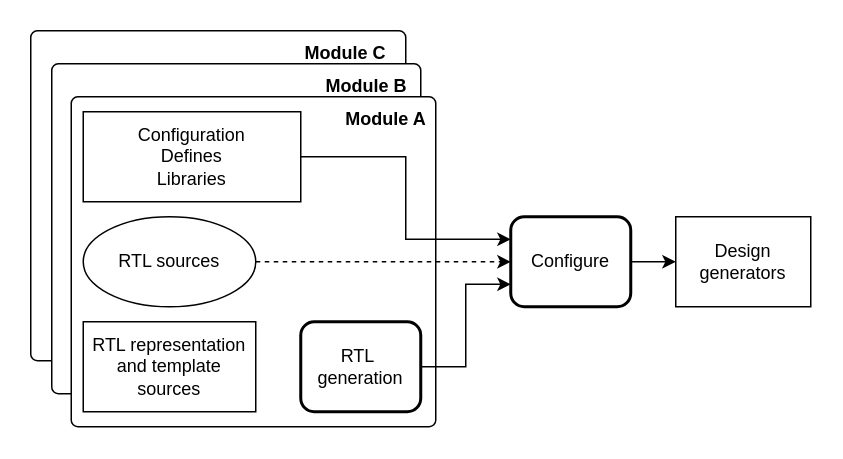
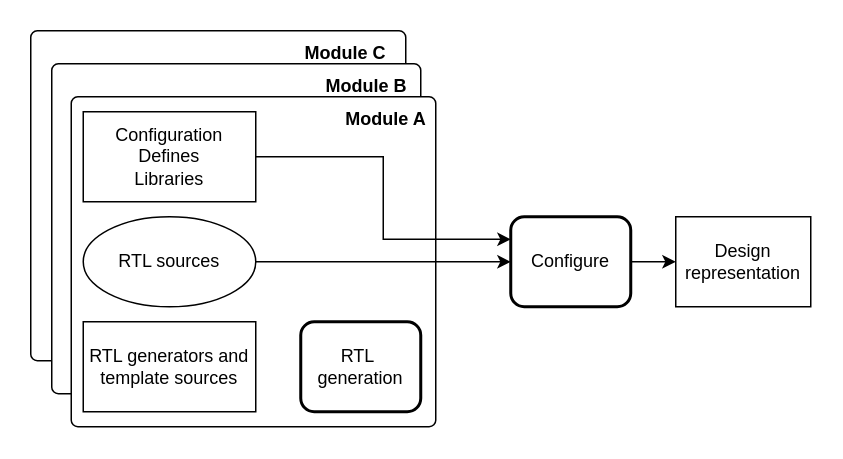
(192, 157) -> (170, 157)
(379, 262) -> (379, 262)
(743, 262) -> (743, 262)
(466, 331) -> none
(170, 367) -> (170, 367)
